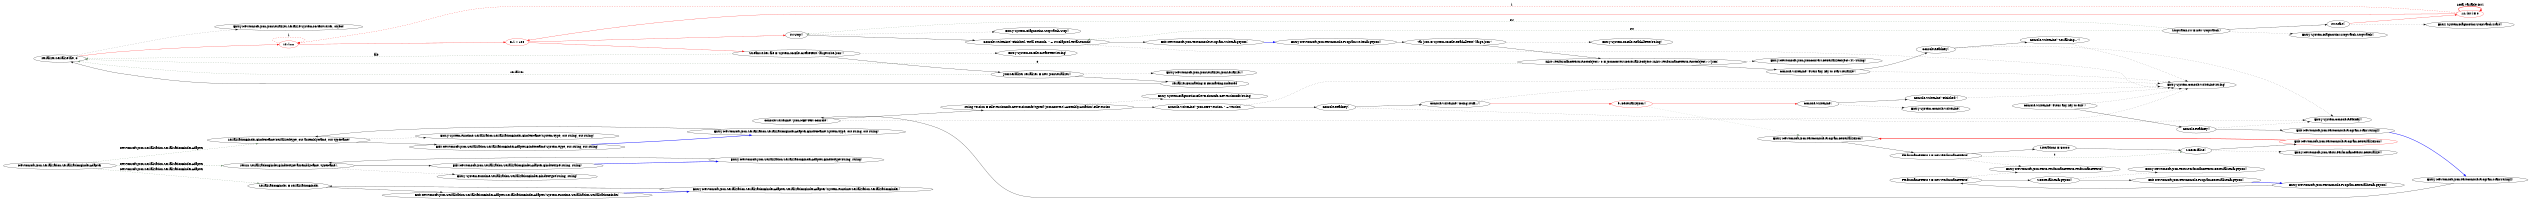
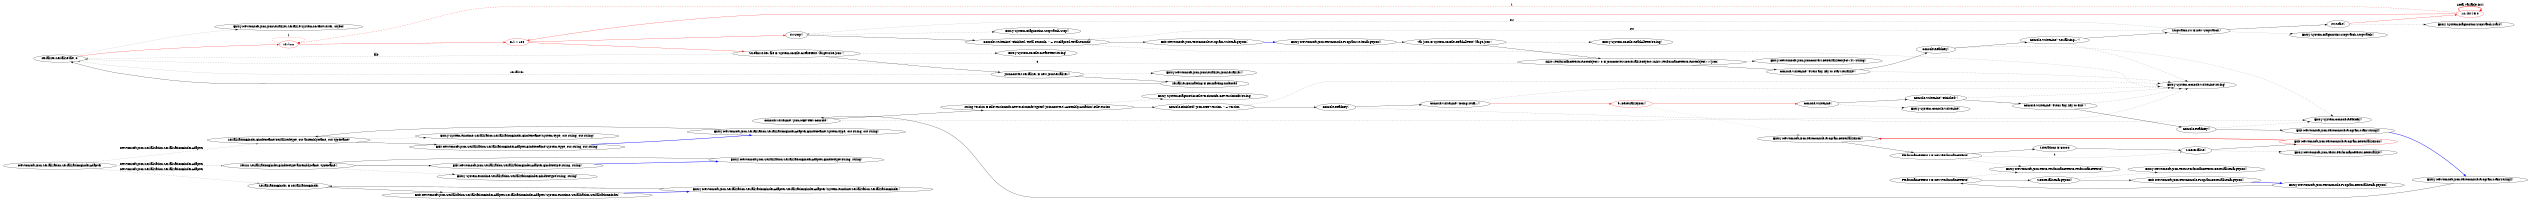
none -> (2125, 36)
(1037, 74) -> (1037, 74)
none -> (1991, 102)
(1205, 107) -> (1205, 107)
